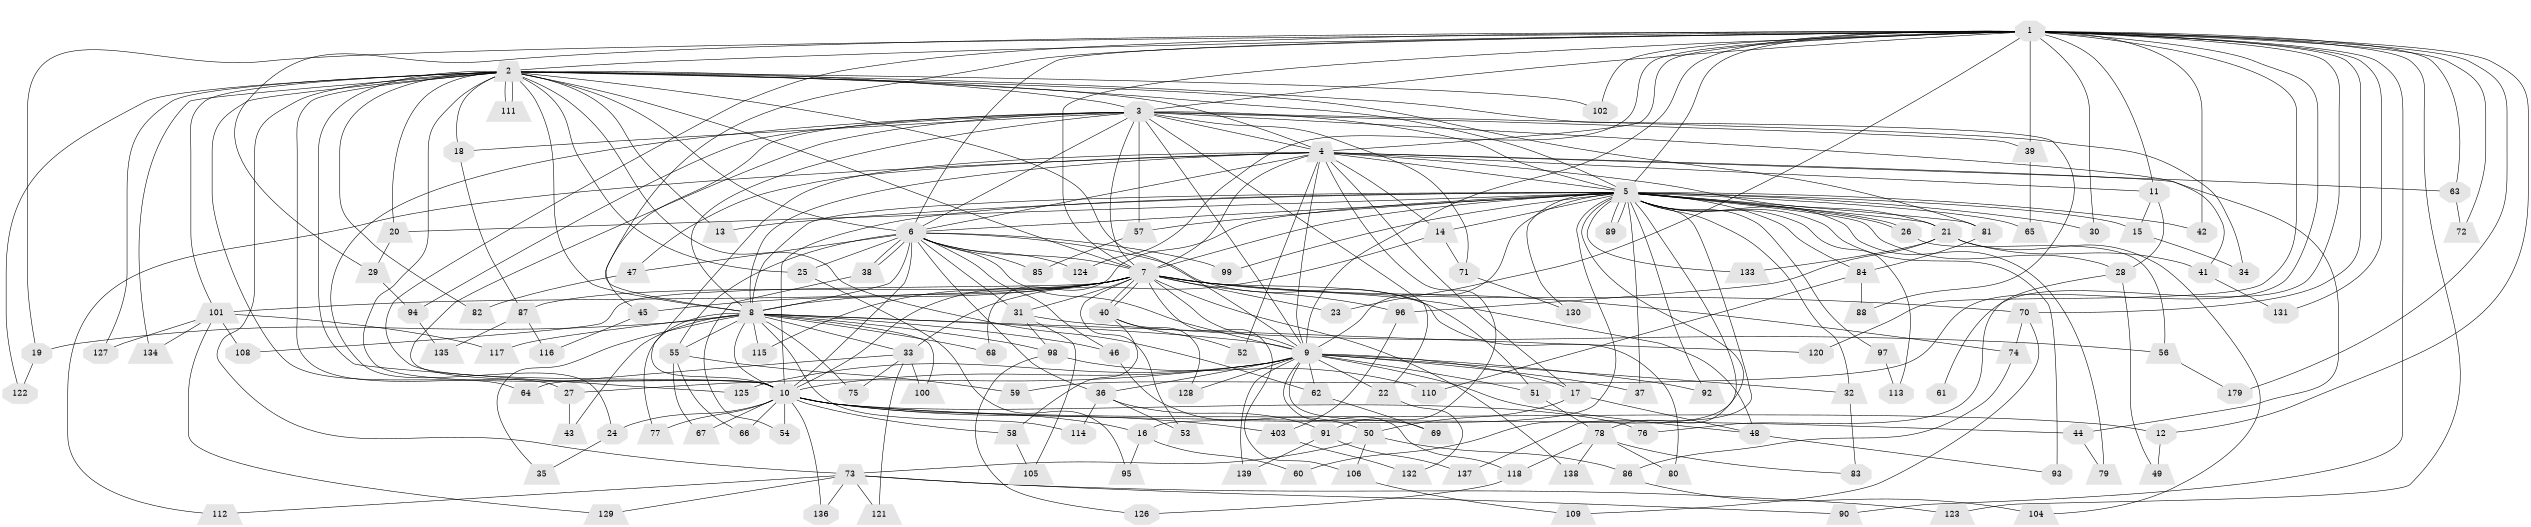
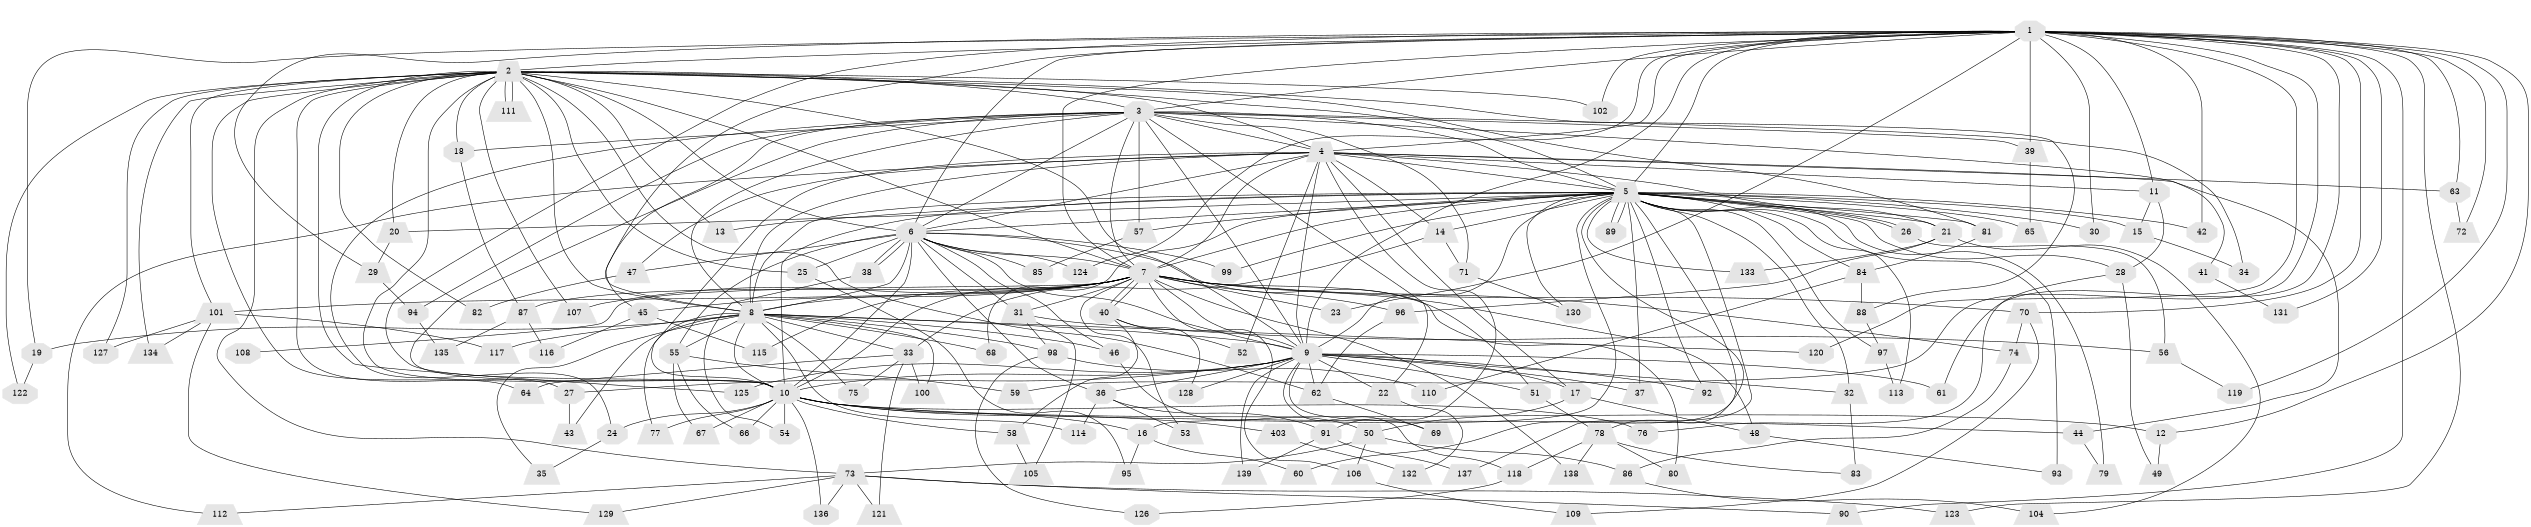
(2075, 253) -> none
none -> (574, 313)
(756, 333) -> (701, 333)
none -> (1872, 333)
(232, 337) -> none
(1356, 387) -> (1347, 348)
(2235, 394) -> (2235, 394)
(1529, 406) -> (1627, 360)
